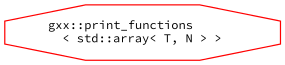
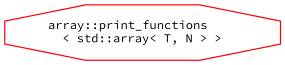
(143, 33) -> (143, 33)
